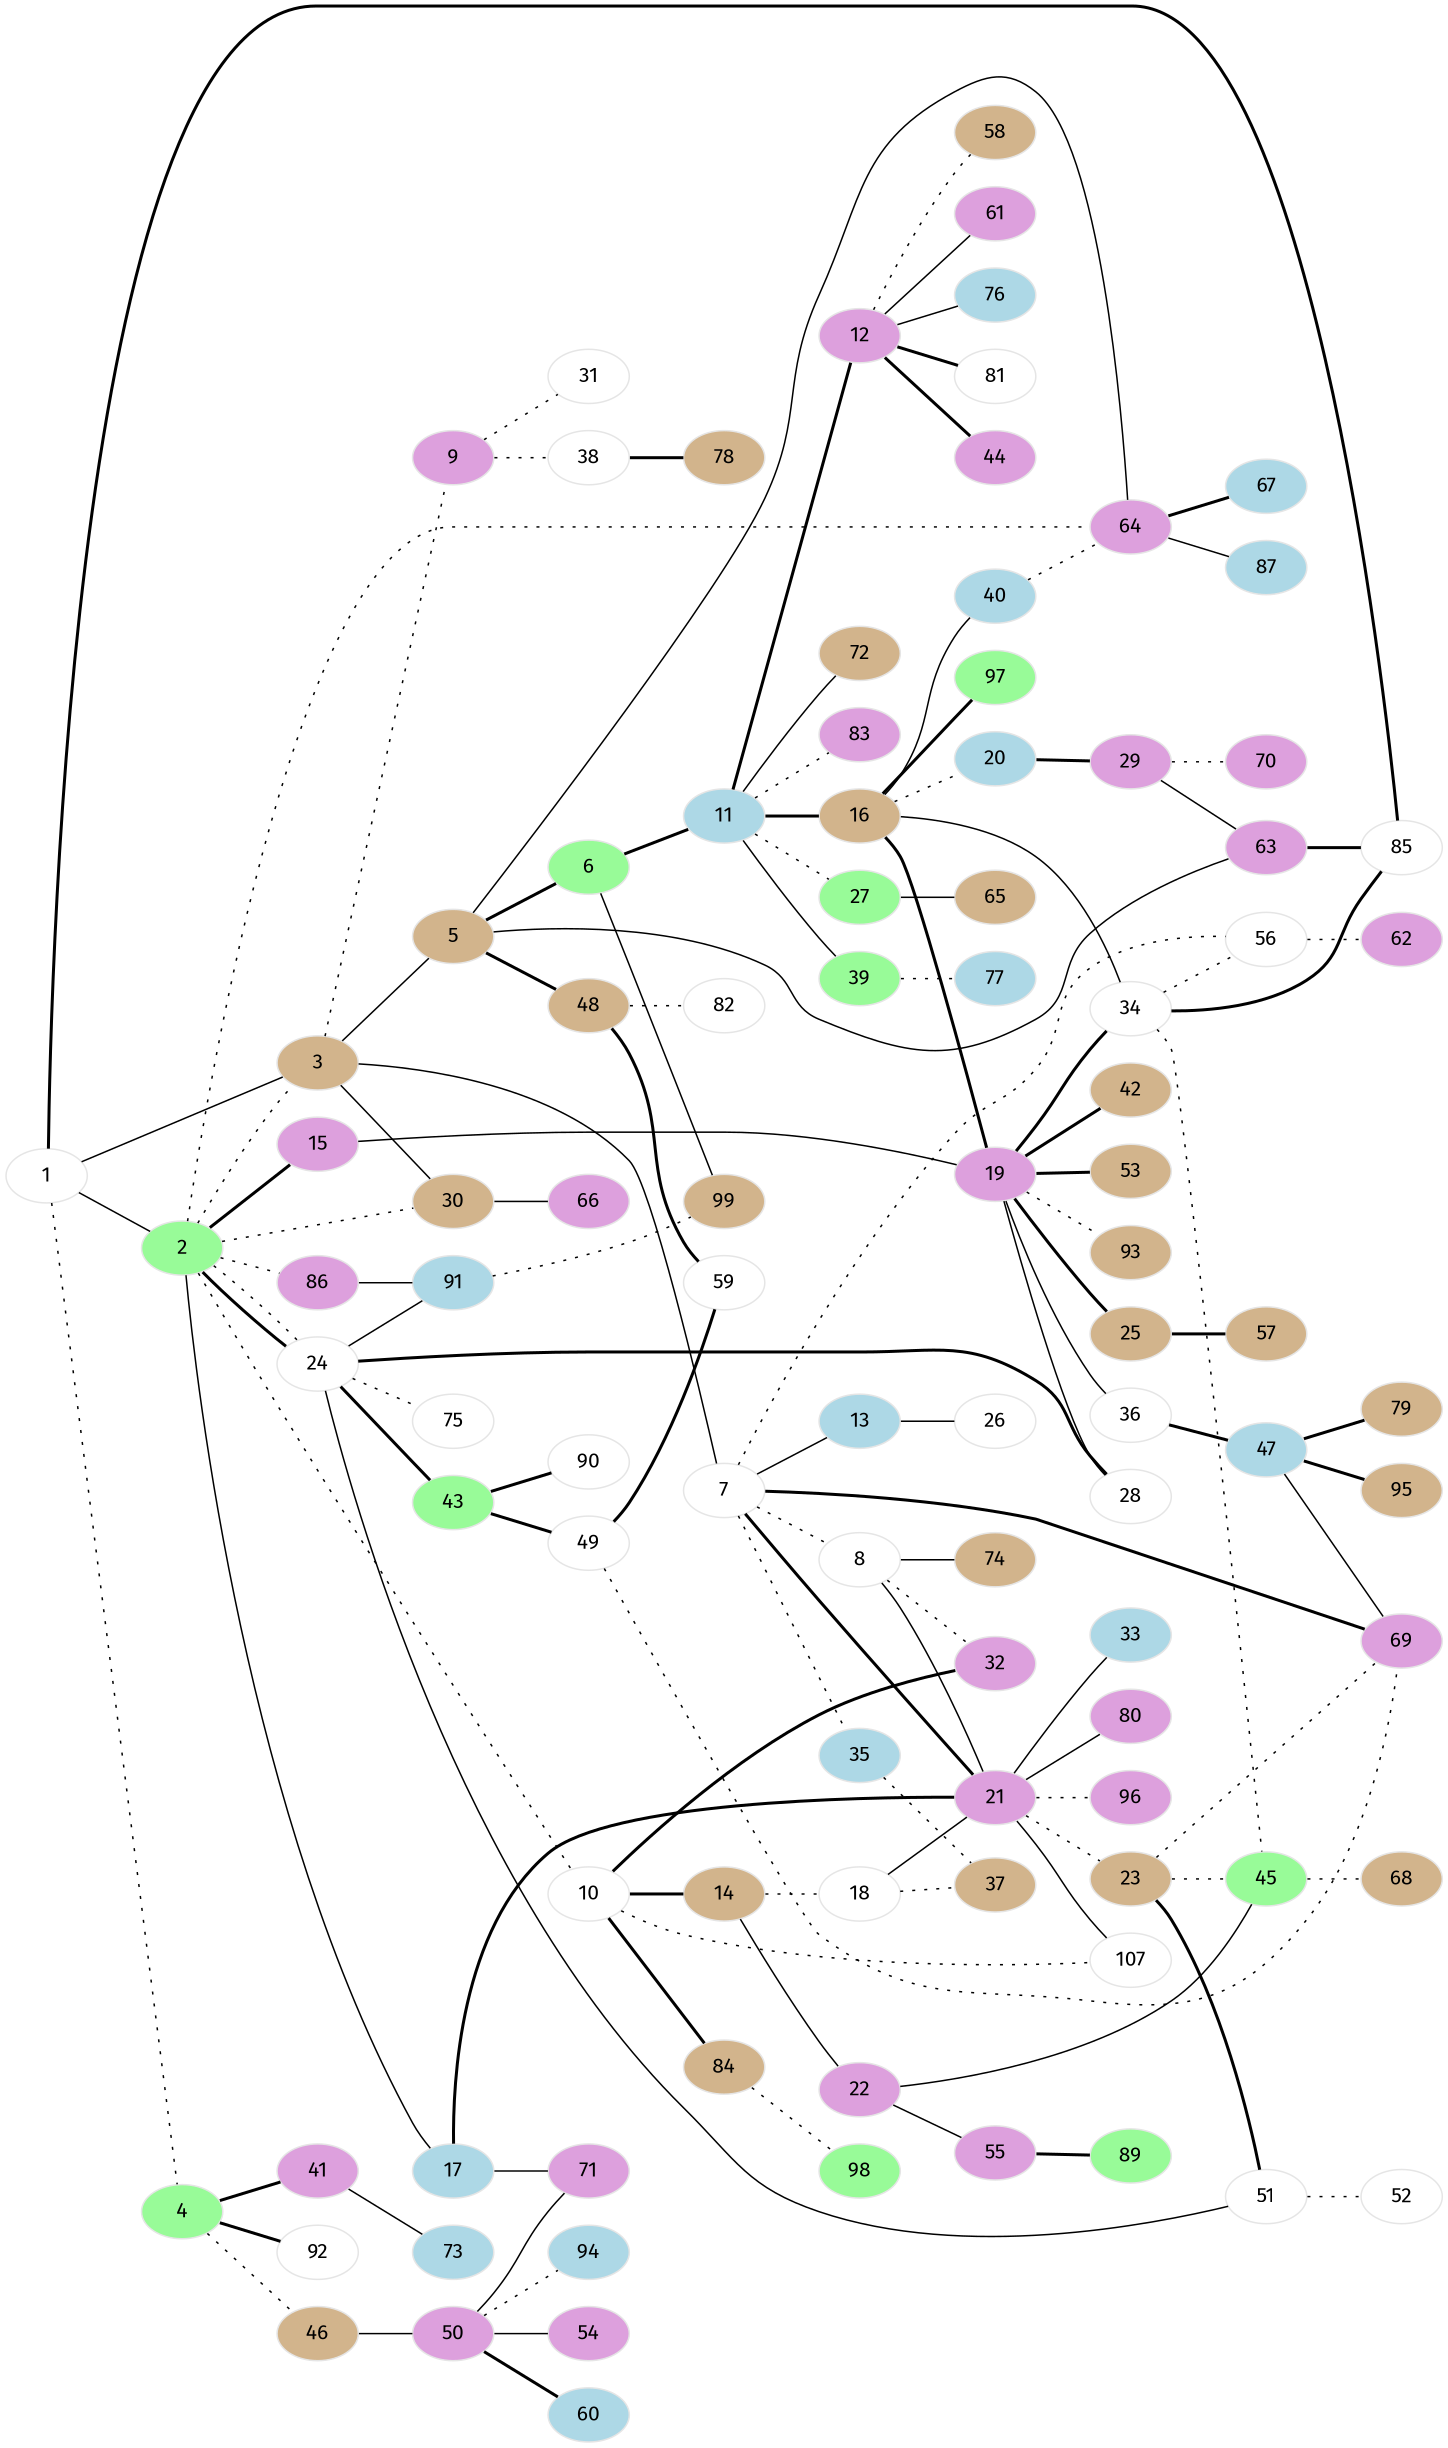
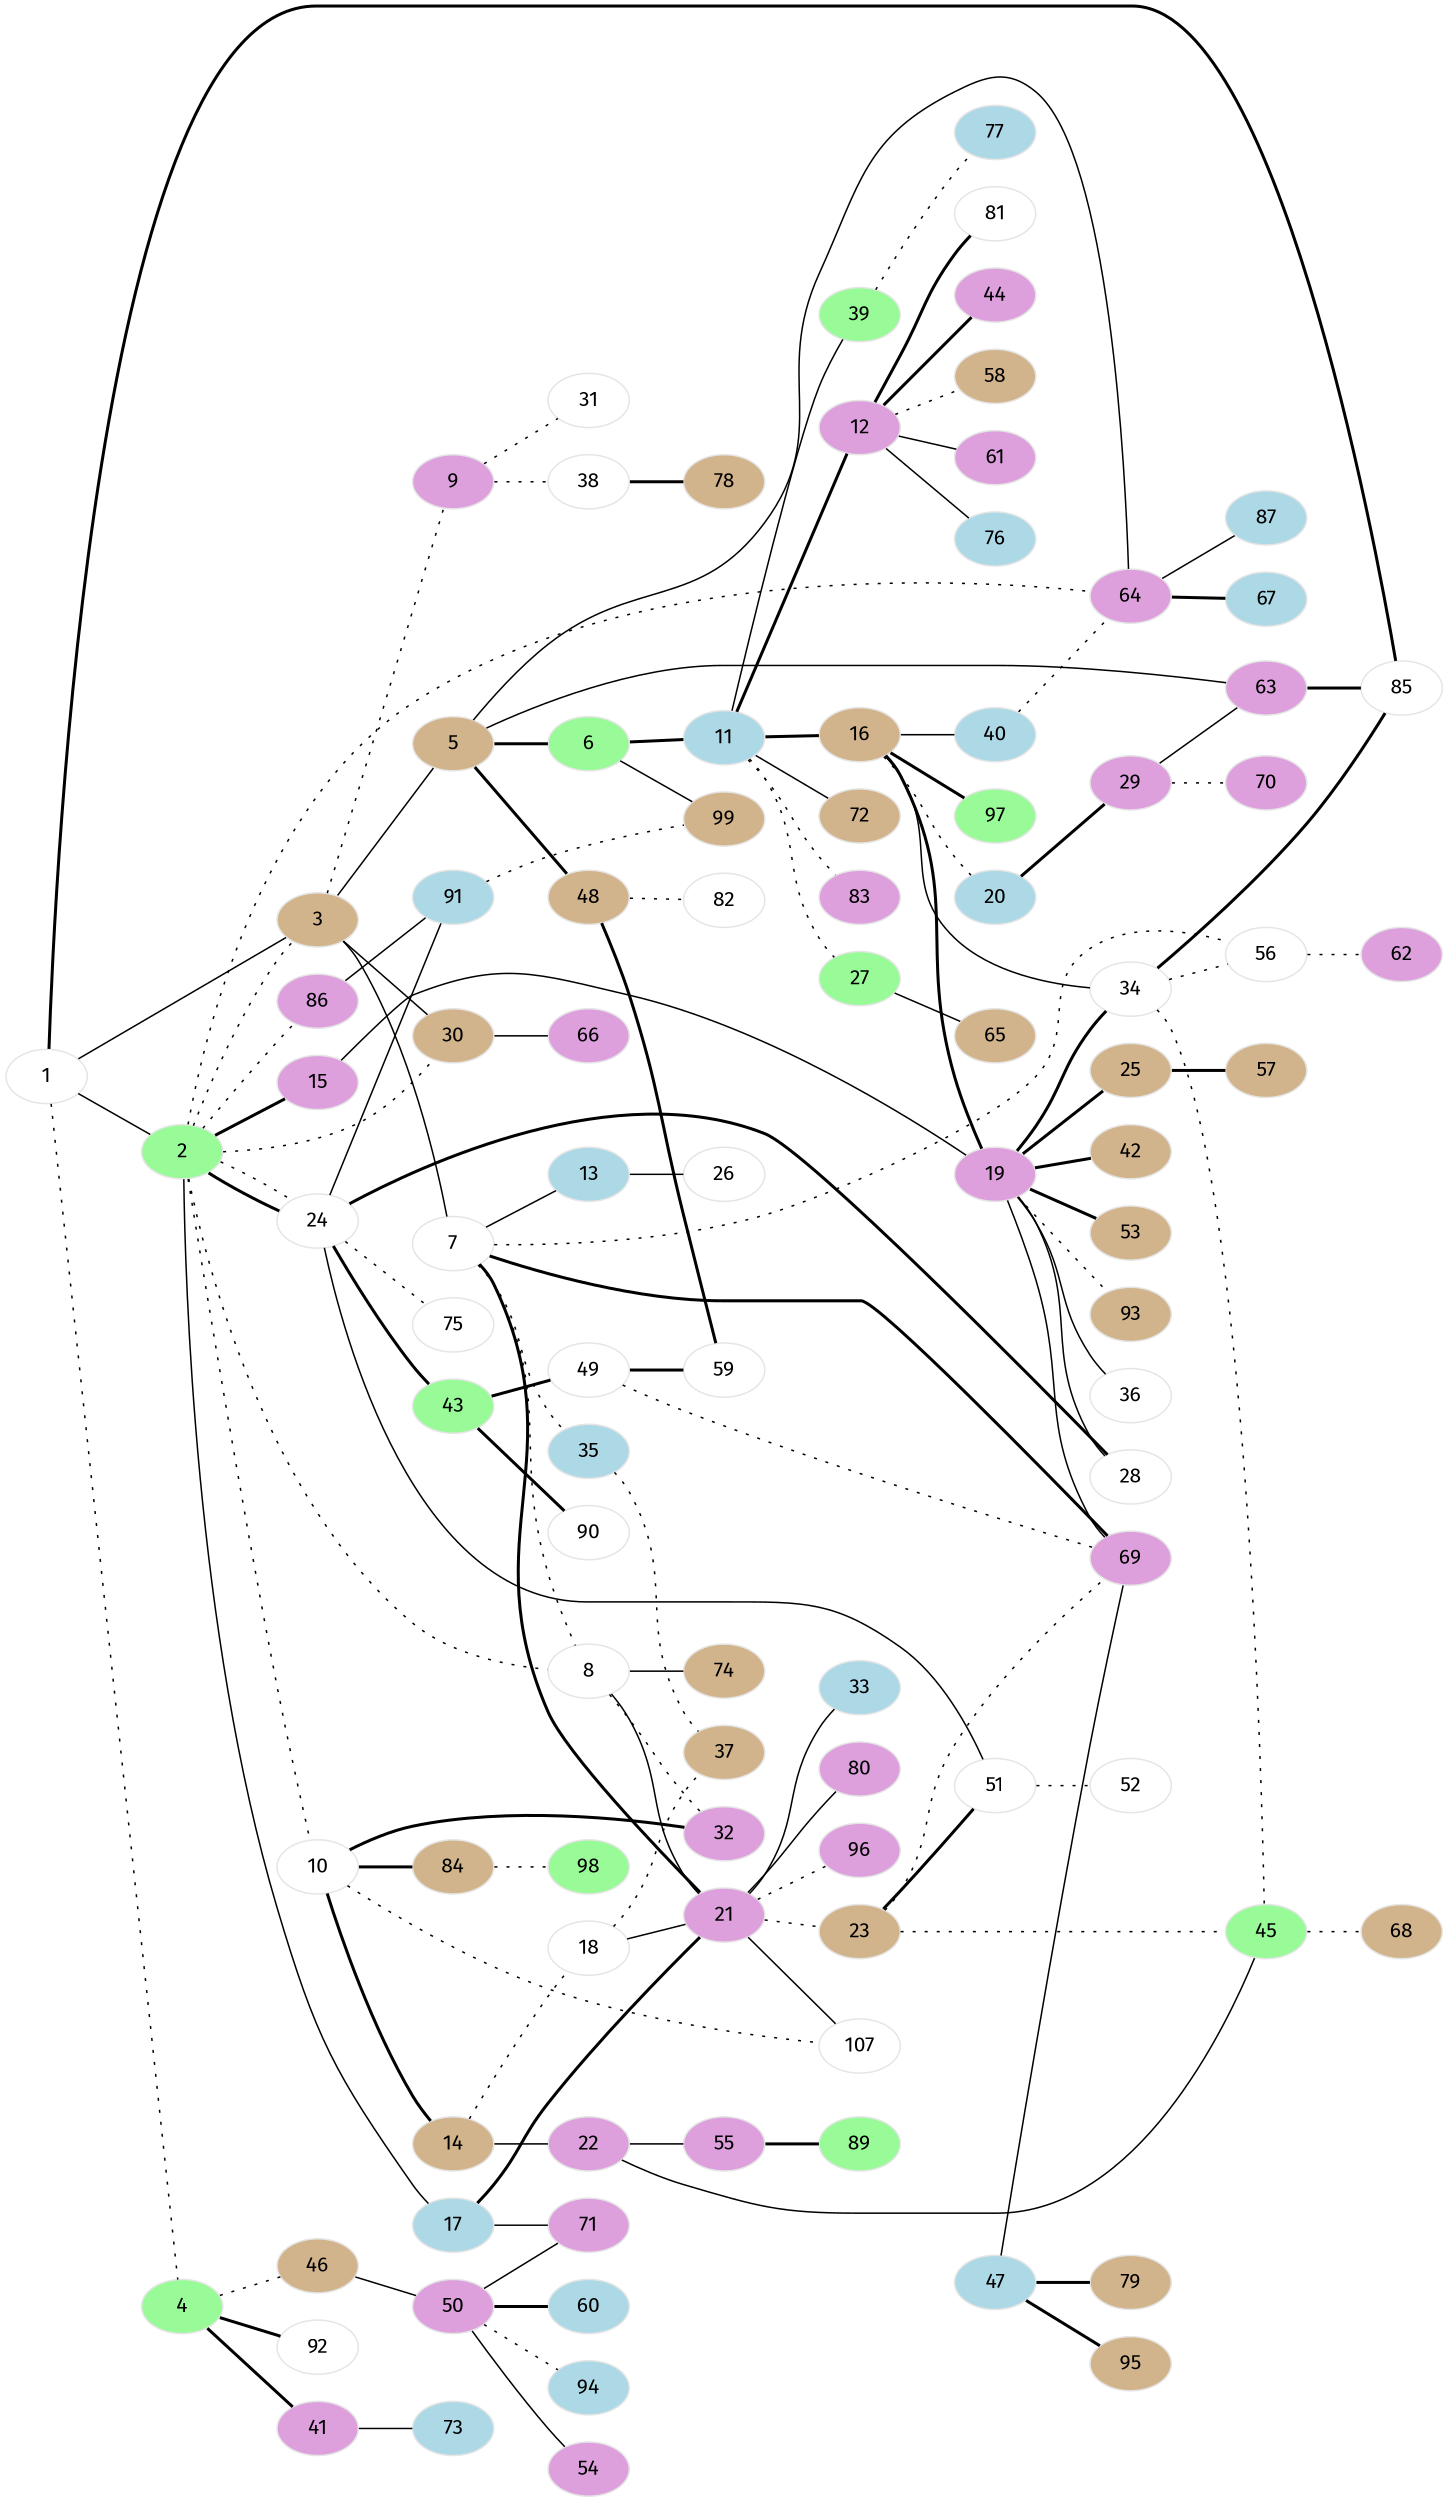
none -> (1053, 1371)
(1199, 1433) -> none
none -> (300, 1483)
